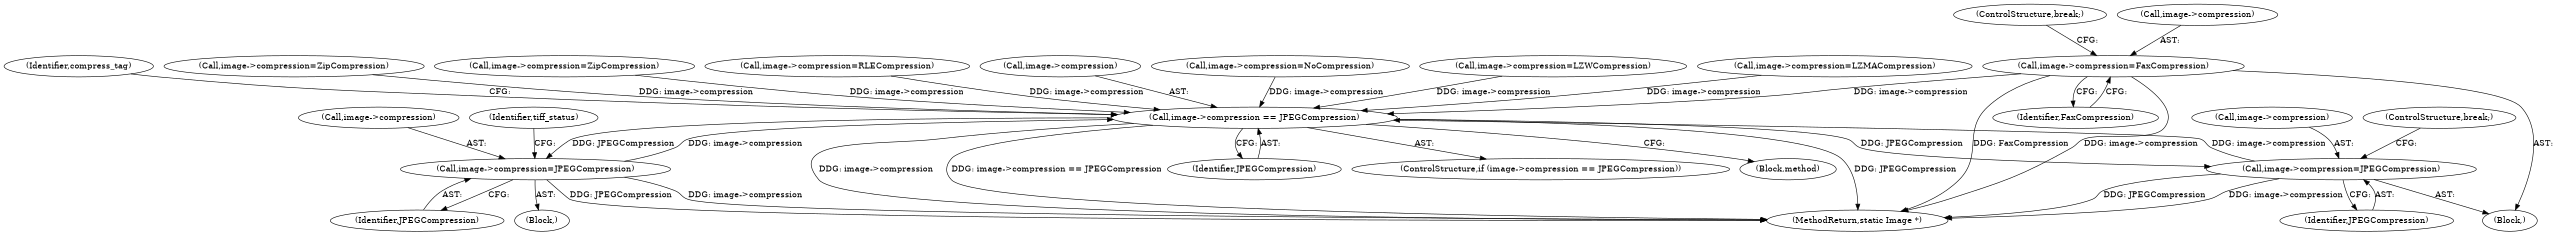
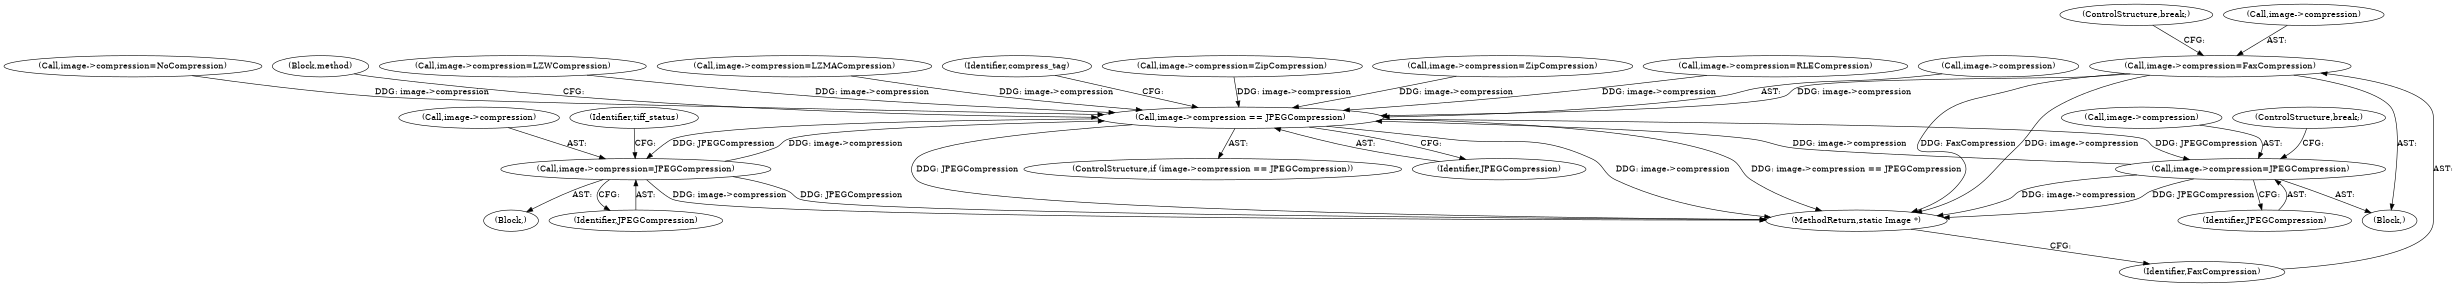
(2077, 87) -> (2027, 246)
(2118, 92) -> (2445, 169)
(1558, 139) -> (630, 101)
